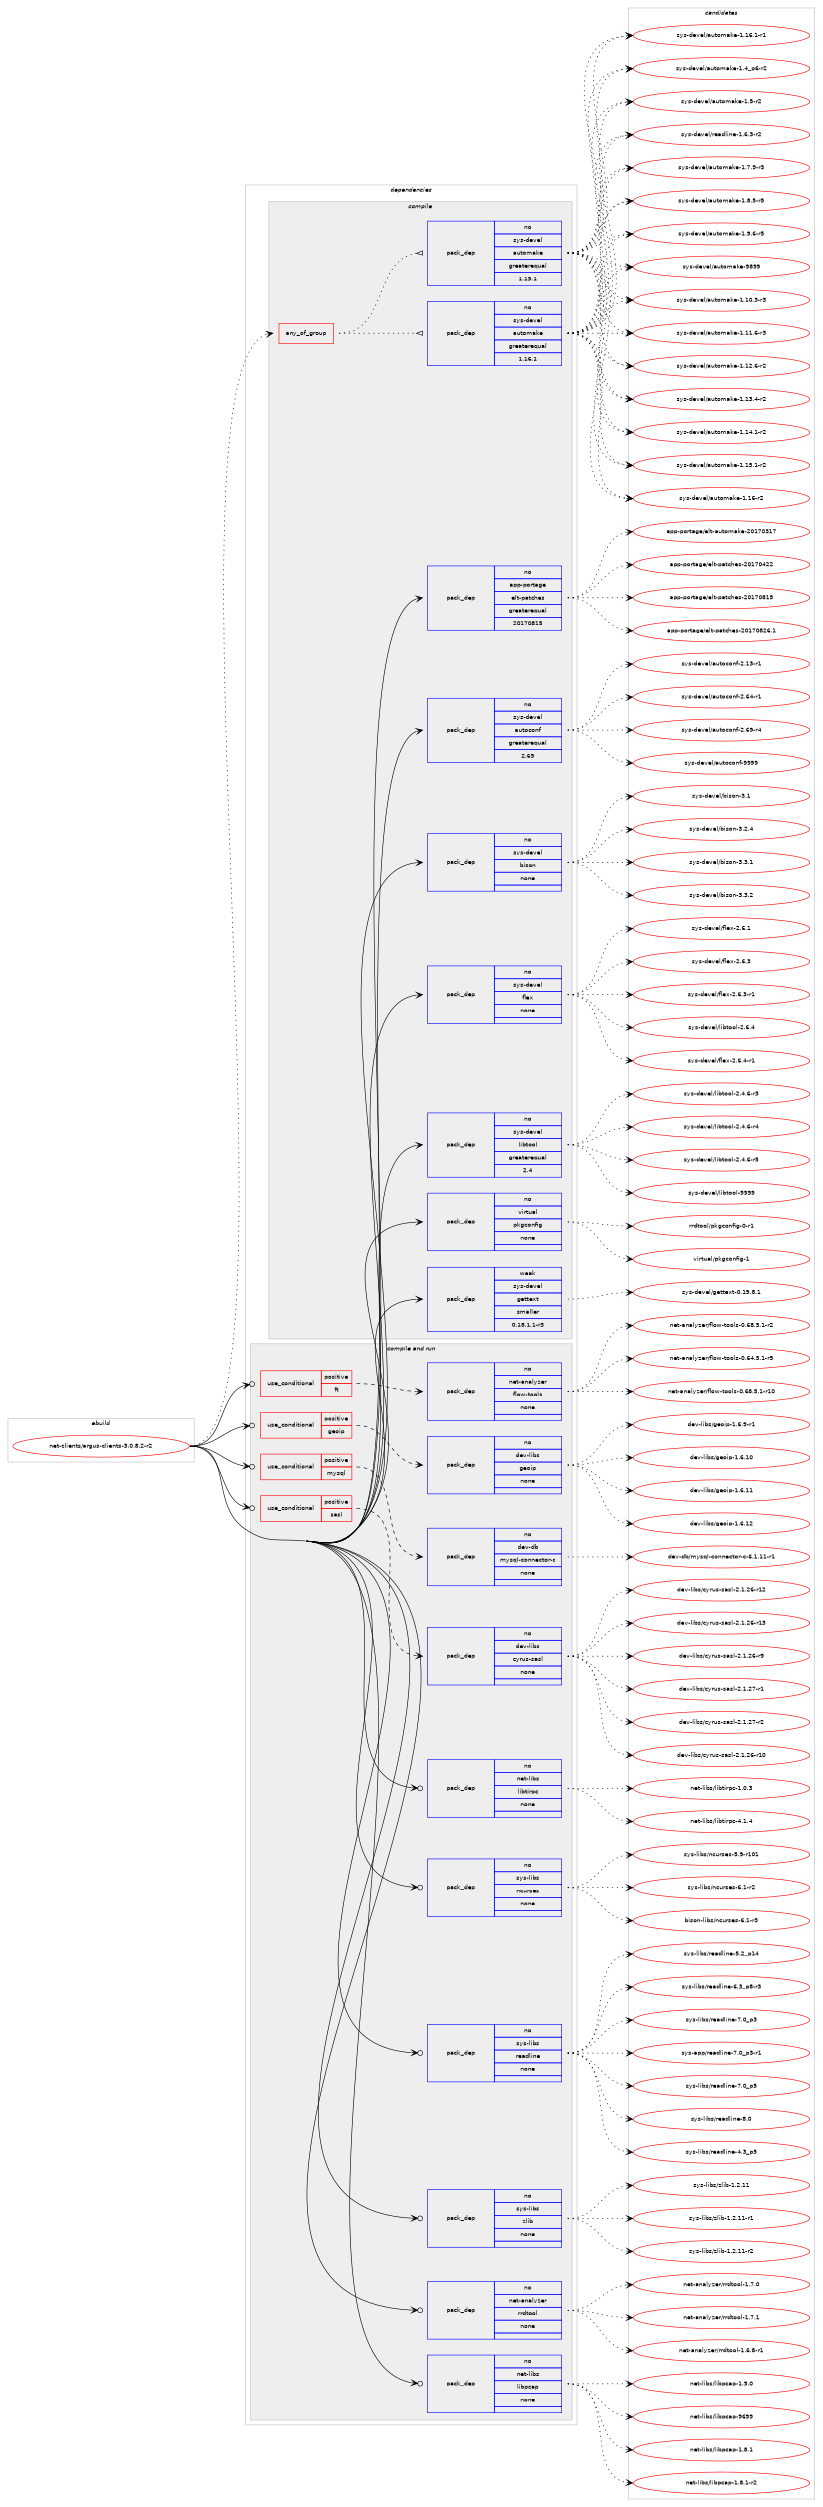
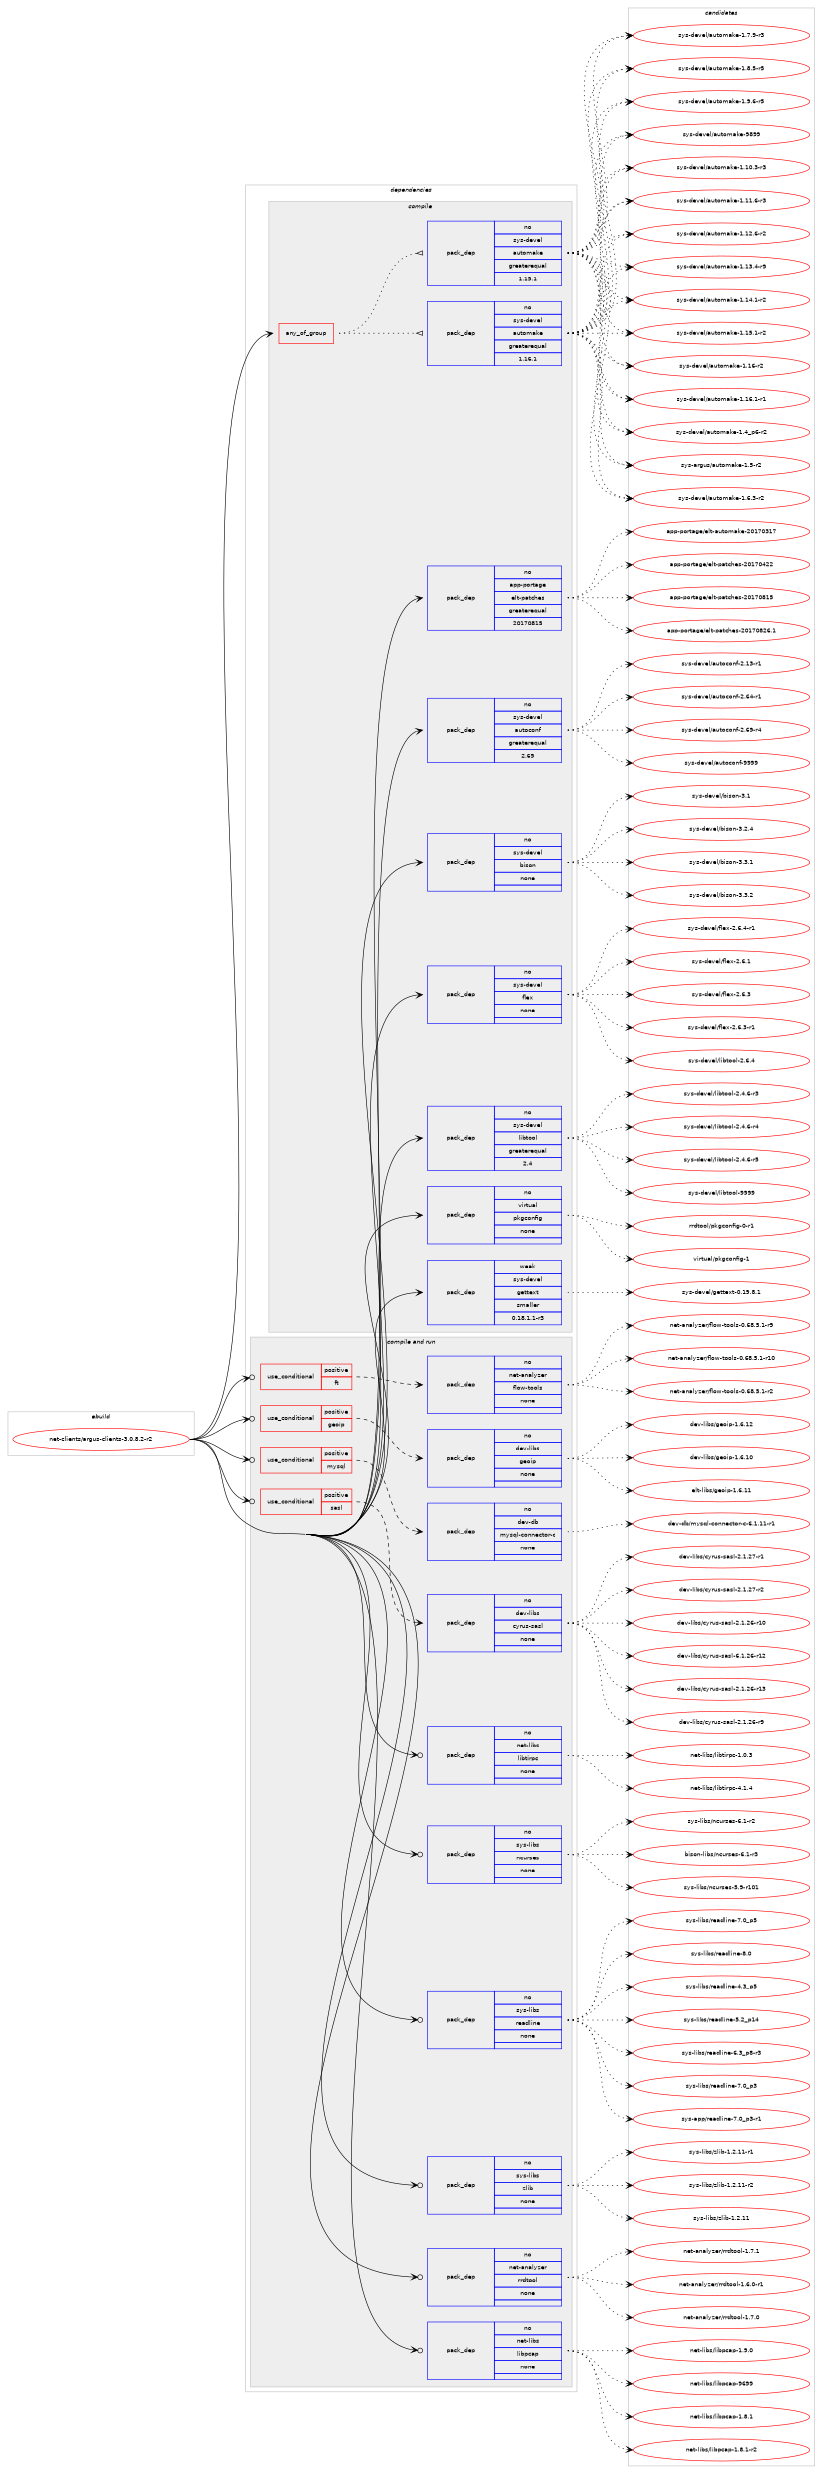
(722, 102) -> (722, 466)
(722, 135) -> (722, 499)
(722, 399) -> (722, 267)
(232, 892) -> (232, 889)
(722, 1359) -> (722, 1325)
(722, 1425) -> none
(722, 1491) -> (722, 1491)
(722, 1590) -> (722, 1656)
(722, 2351) -> (722, 2285)
